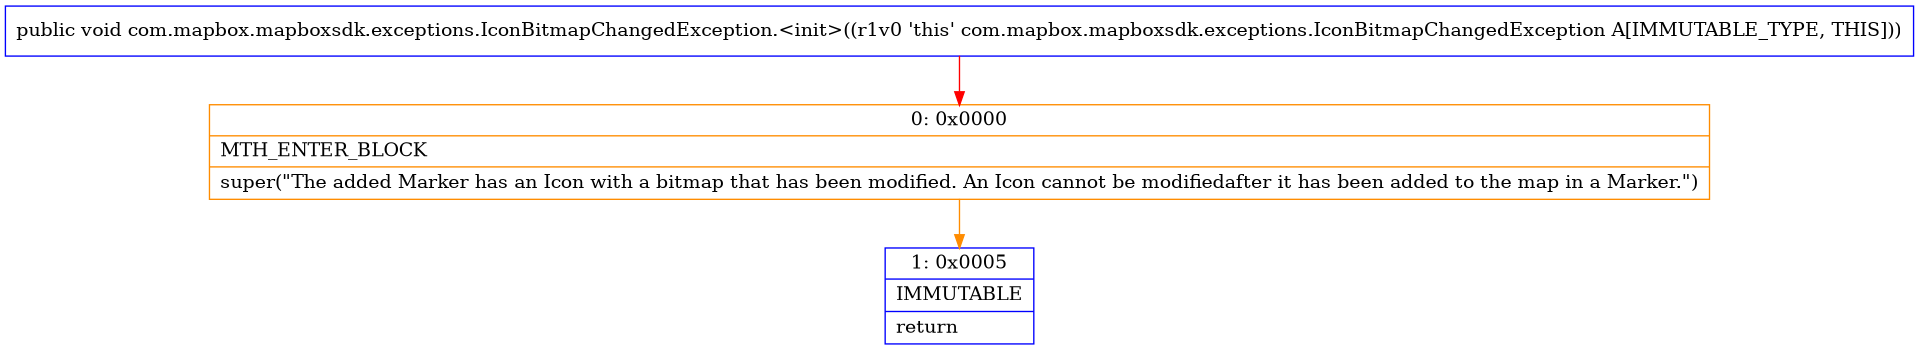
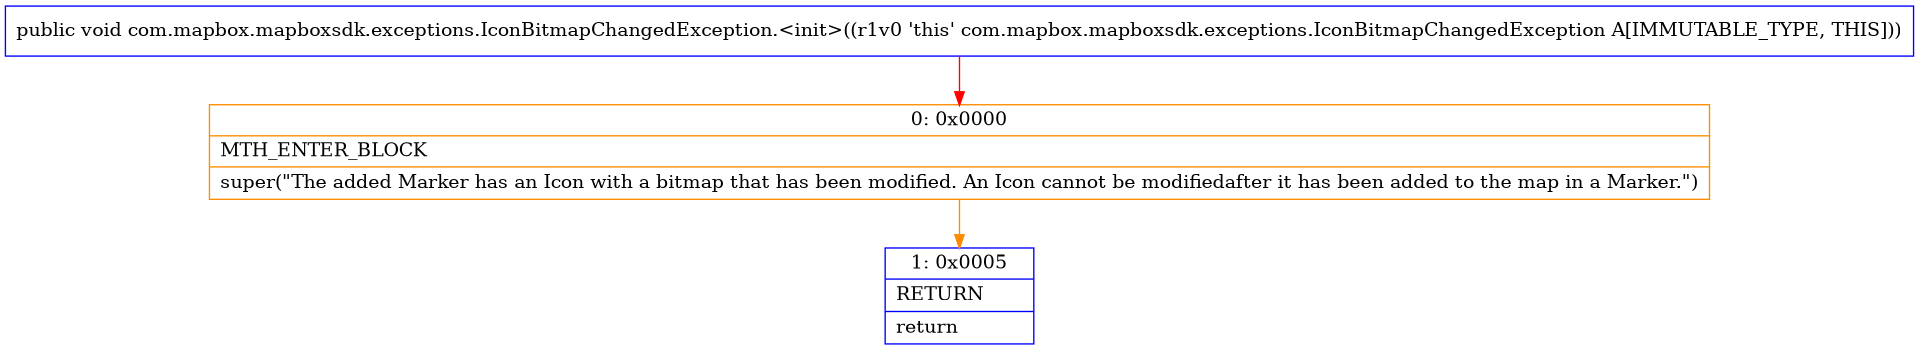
(959, 295) -> (940, 295)
